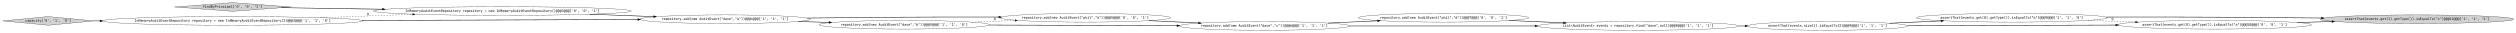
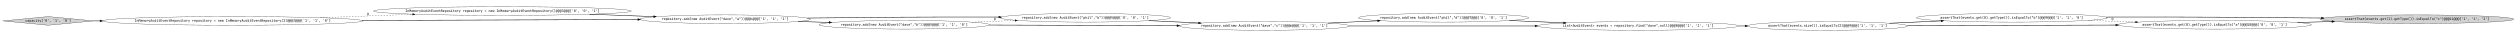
(233, 7) -> none
